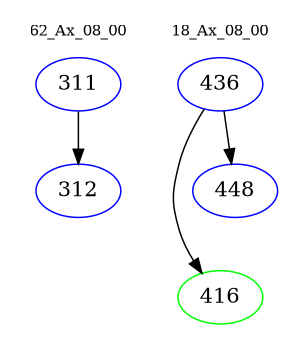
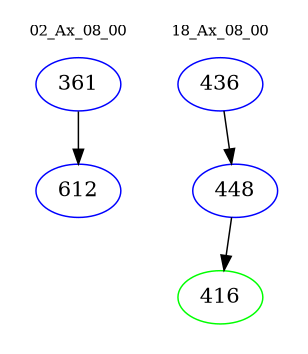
(78, 32) -> (78, 32)
(78, 84) -> (78, 84)
(175, 184) -> (229, 236)
(78, 191) -> (78, 191)
